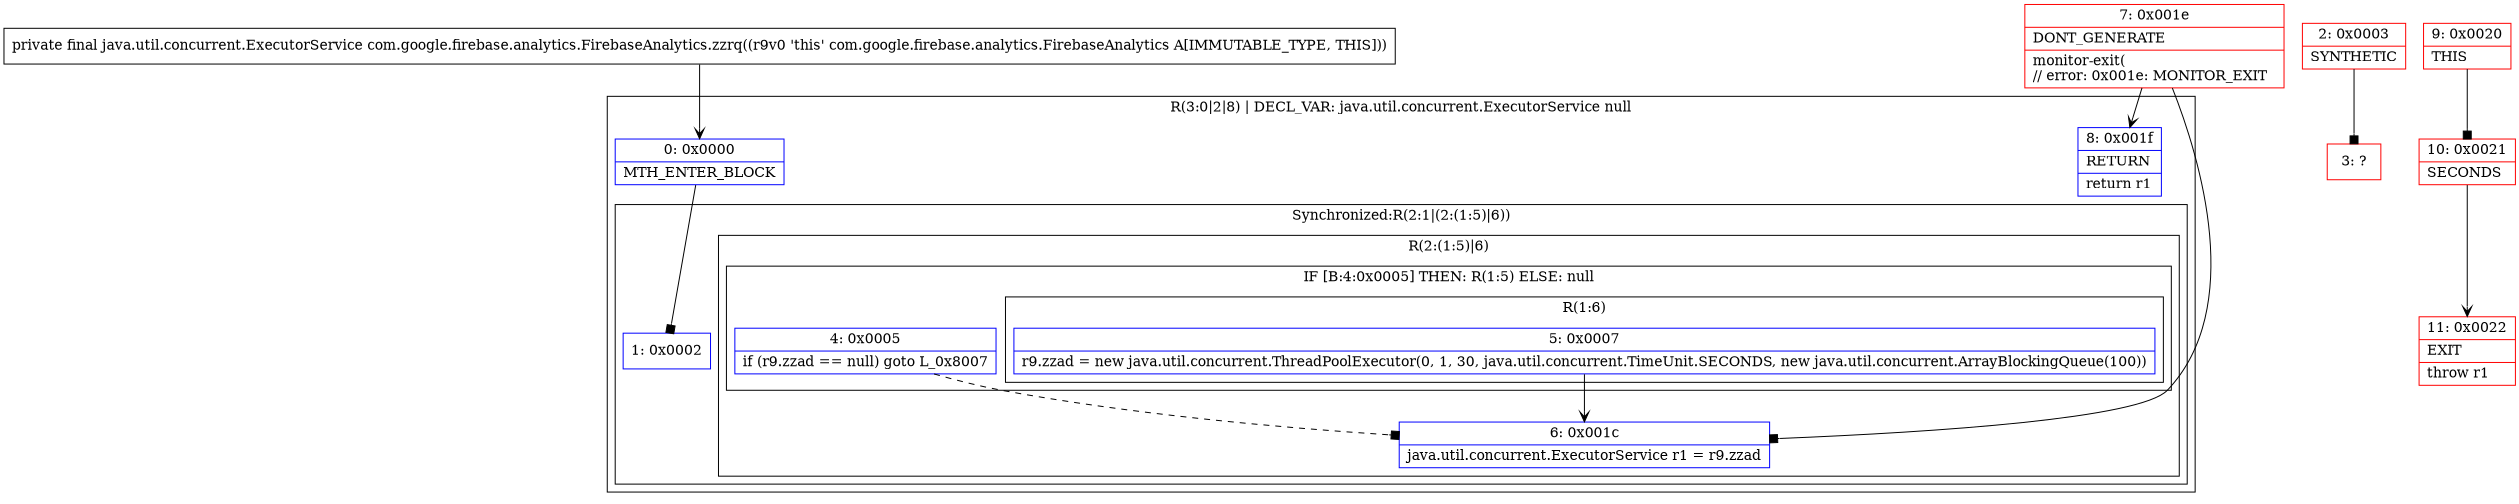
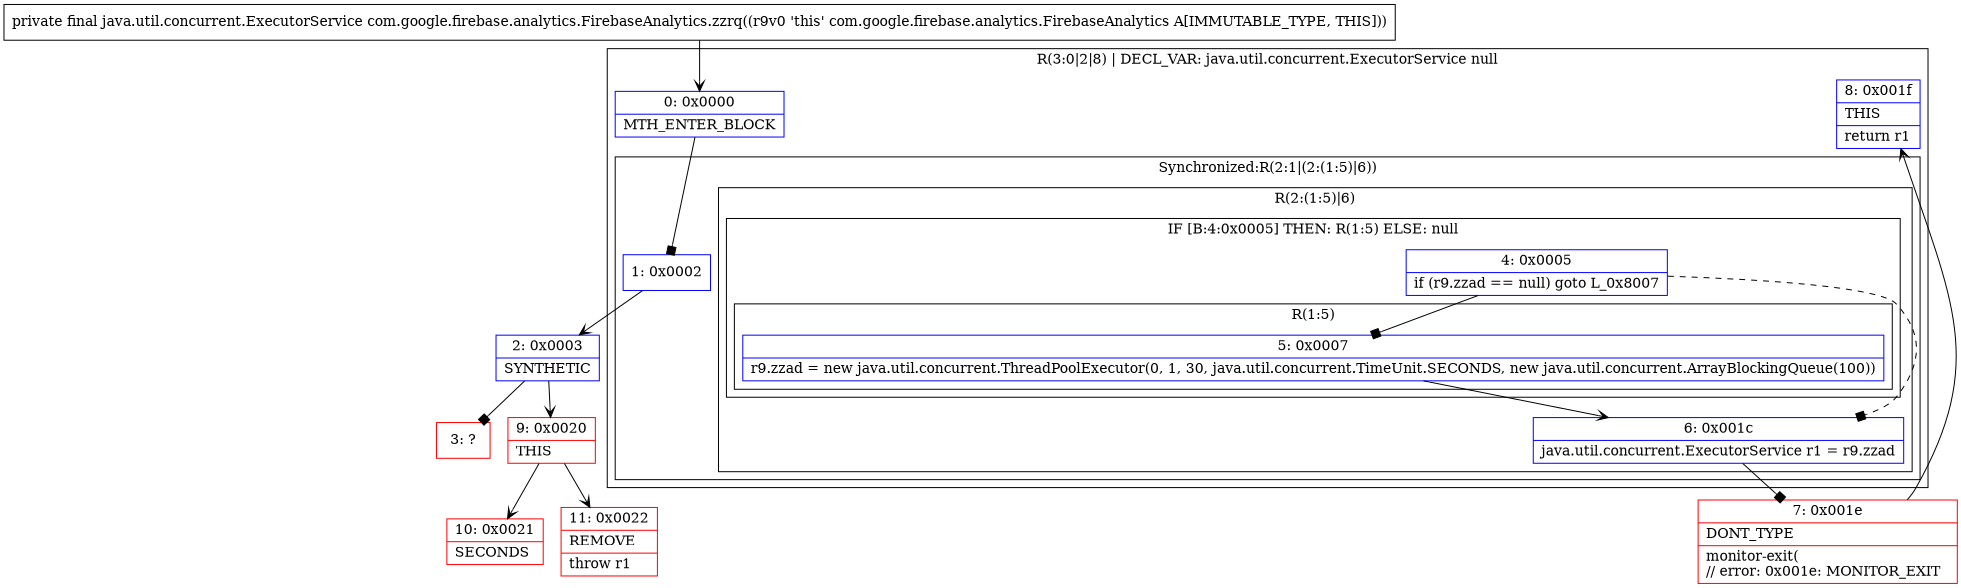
(2099, 38) -> (1750, 534)
(2354, 46) -> (548, 358)
(2467, 99) -> (526, 487)
(2118, 161) -> (1863, 114)
(2467, 246) -> (575, 481)
none -> (622, 305)
(1584, 308) -> (1313, 315)
none -> (1430, 314)
(2444, 351) -> (602, 541)
none -> (549, 394)
(2133, 405) -> (1759, 478)
